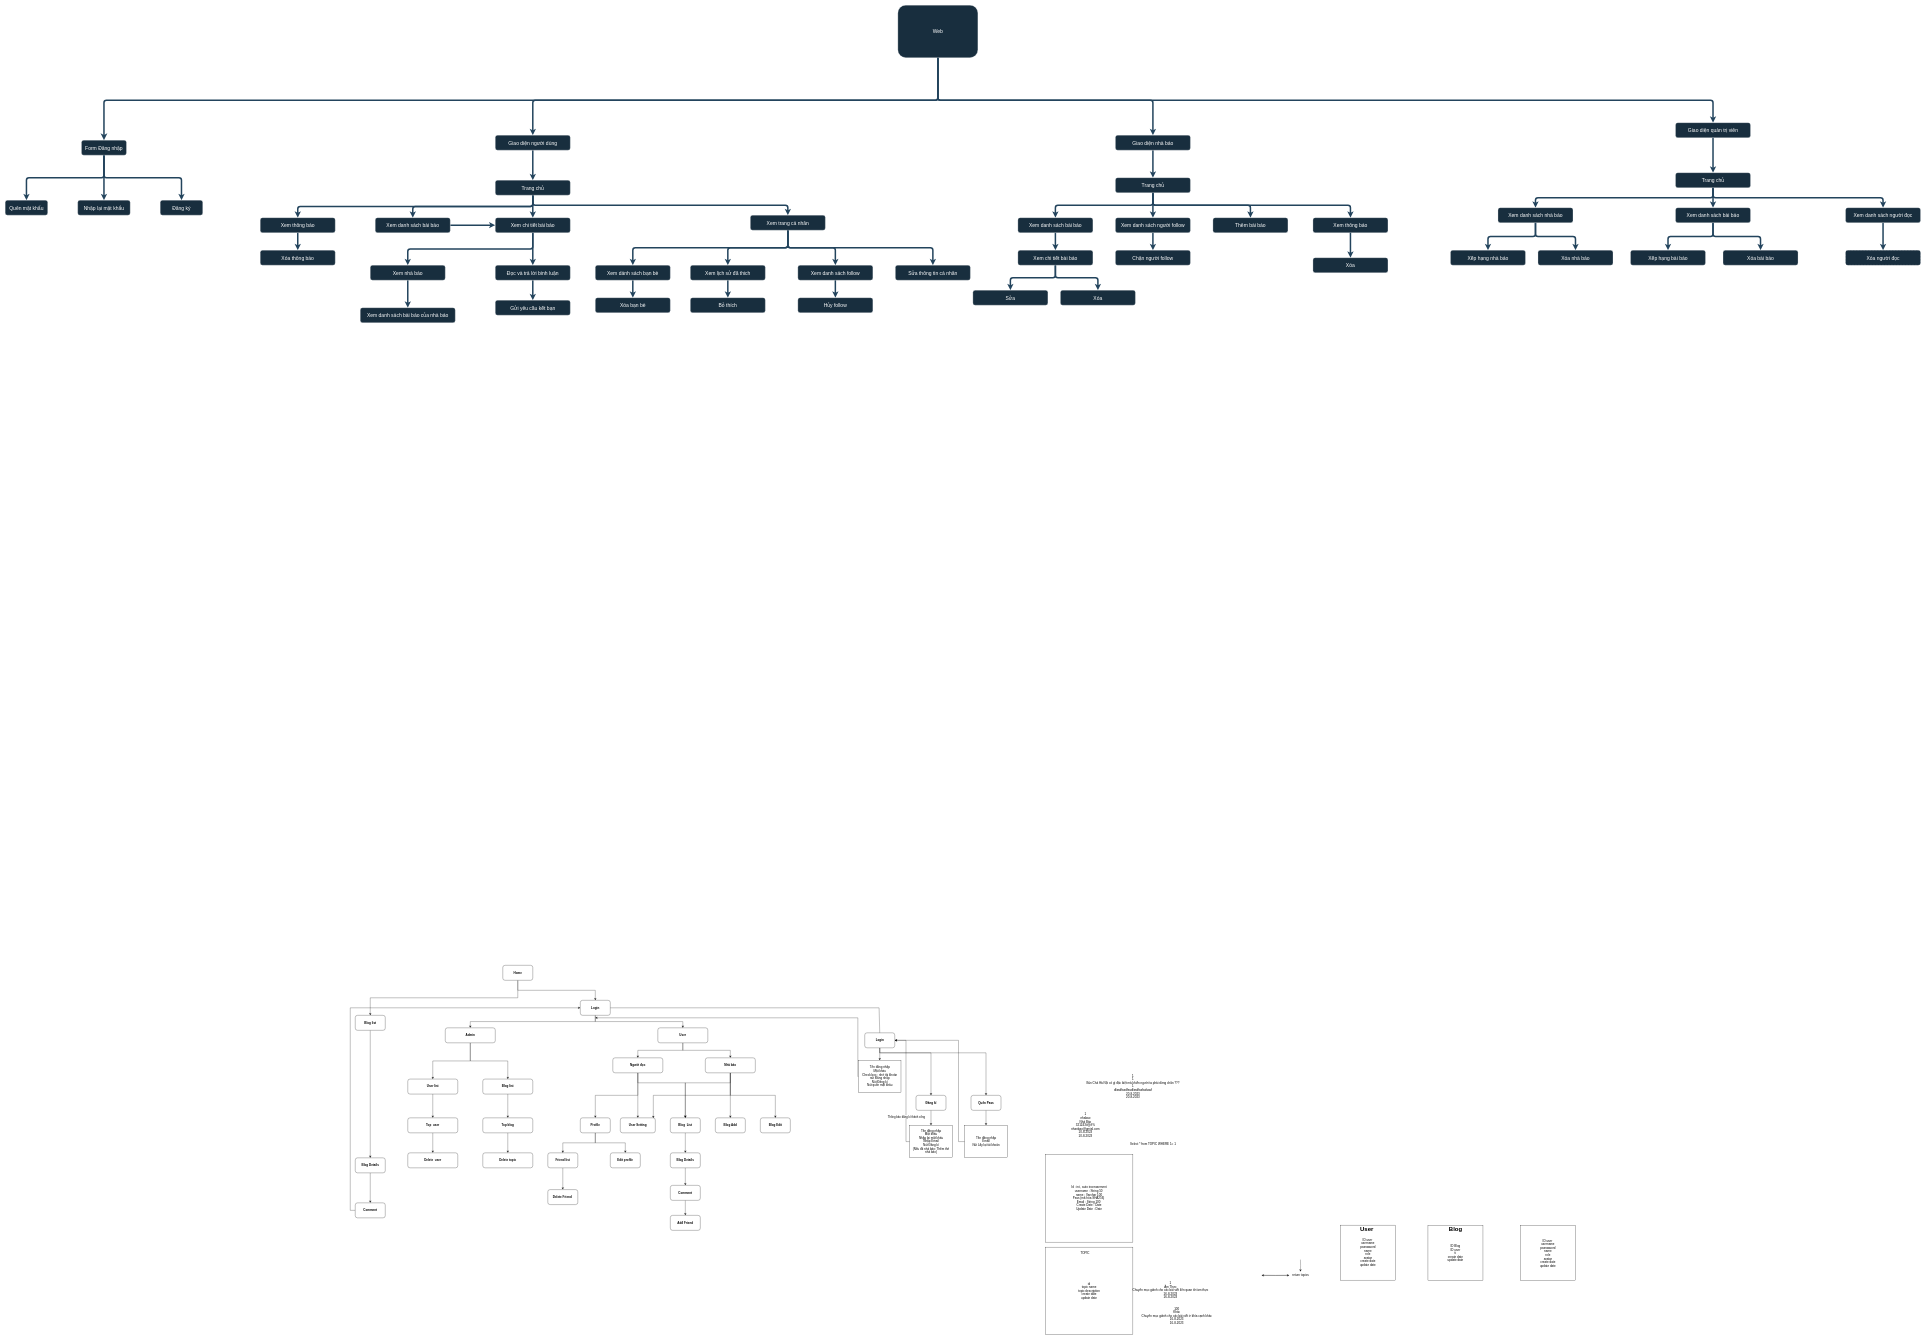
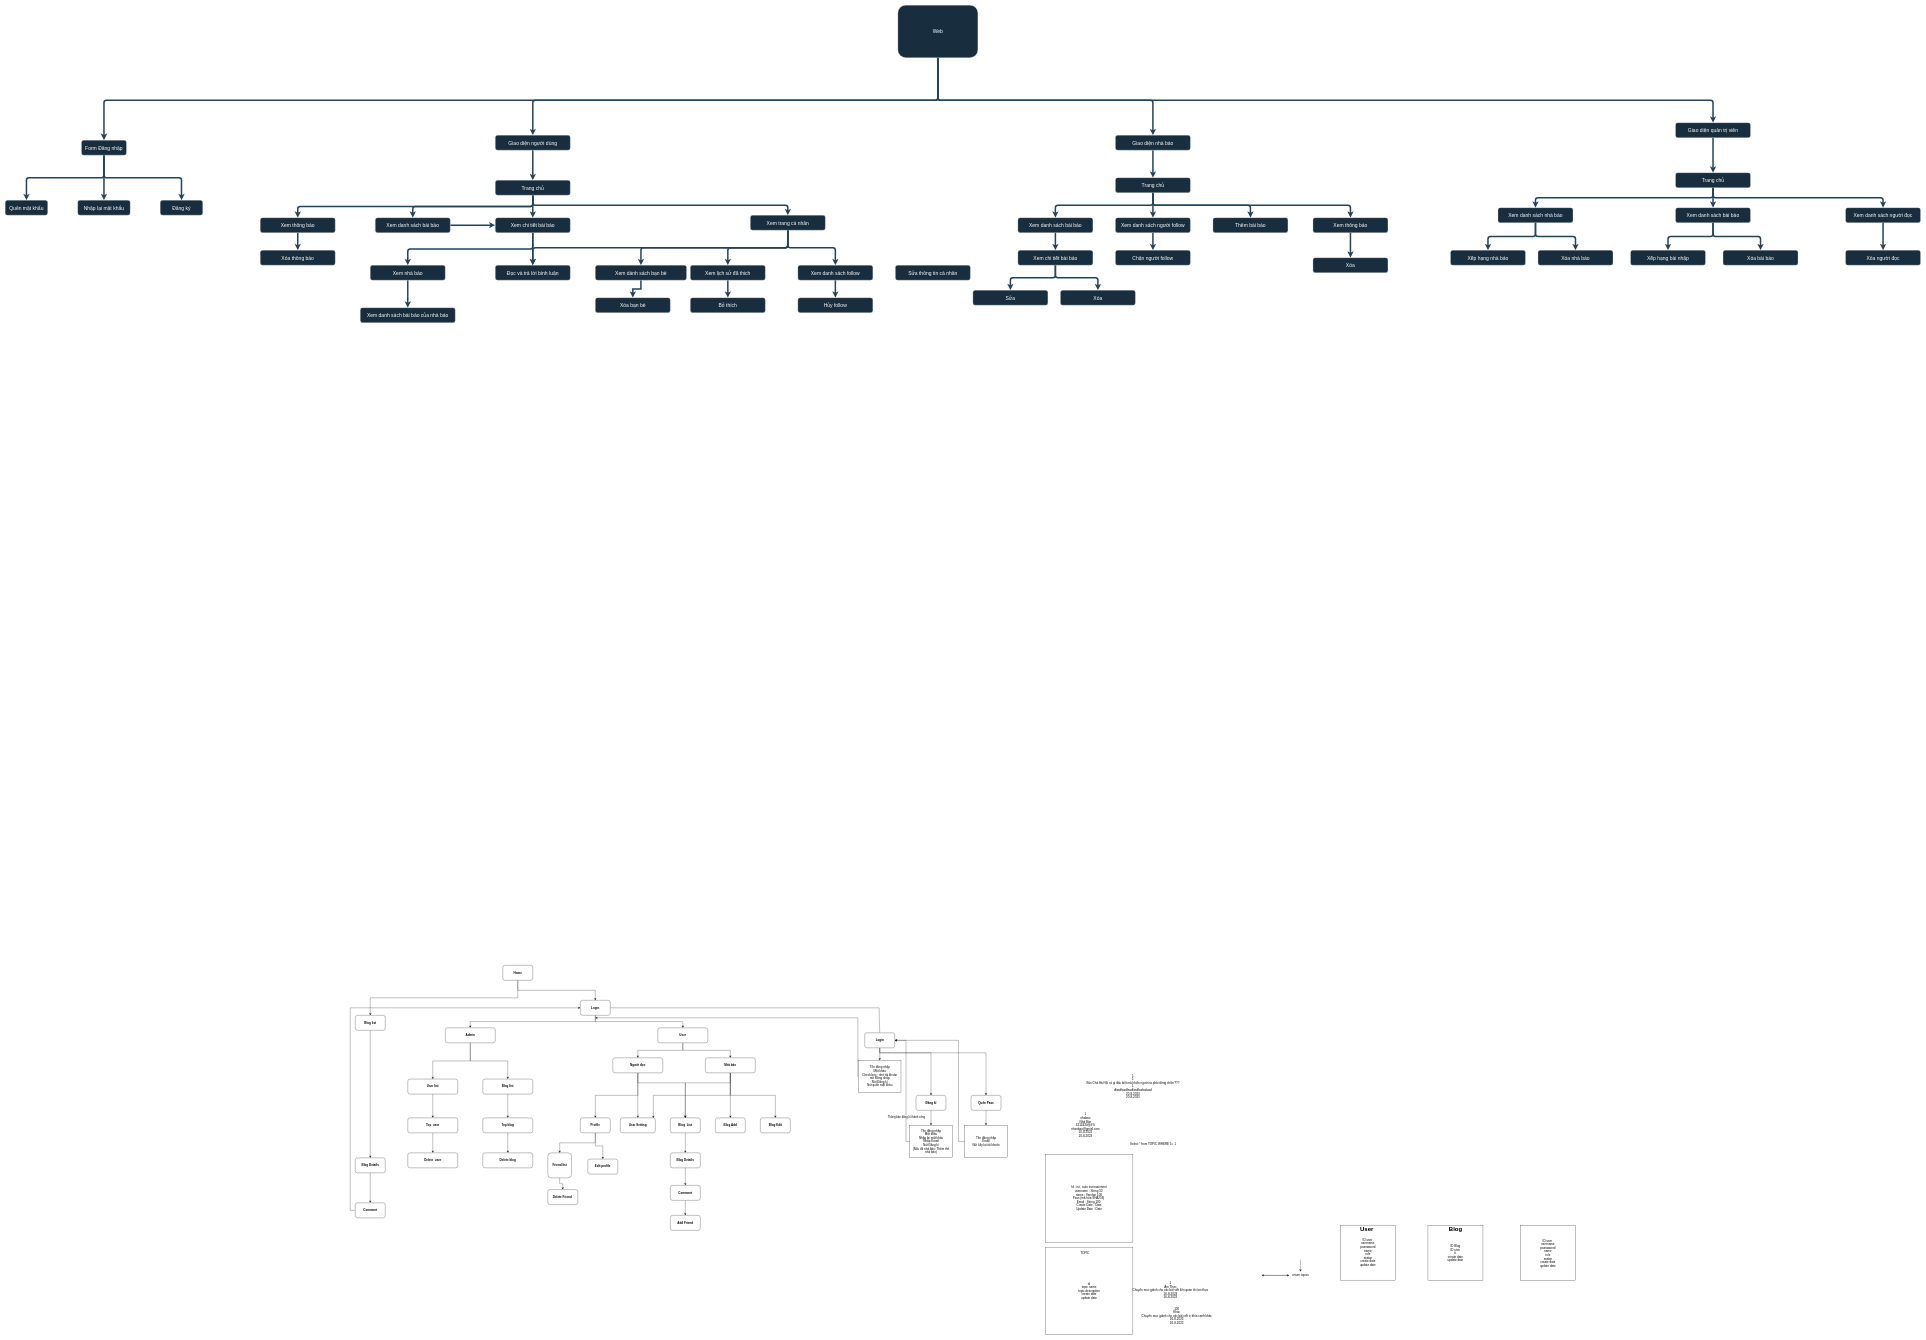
(894, 248) -> (581, 248)
(1668, 258) -> (1668, 258)
(1883, 258) -> (1883, 258)
(633, 273) -> (641, 273)
(533, 288) -> none
(533, 308) -> none
(508, 1160) -> (508, 1160)
(563, 1160) -> (560, 1165)
(625, 1160) -> (603, 1166)
